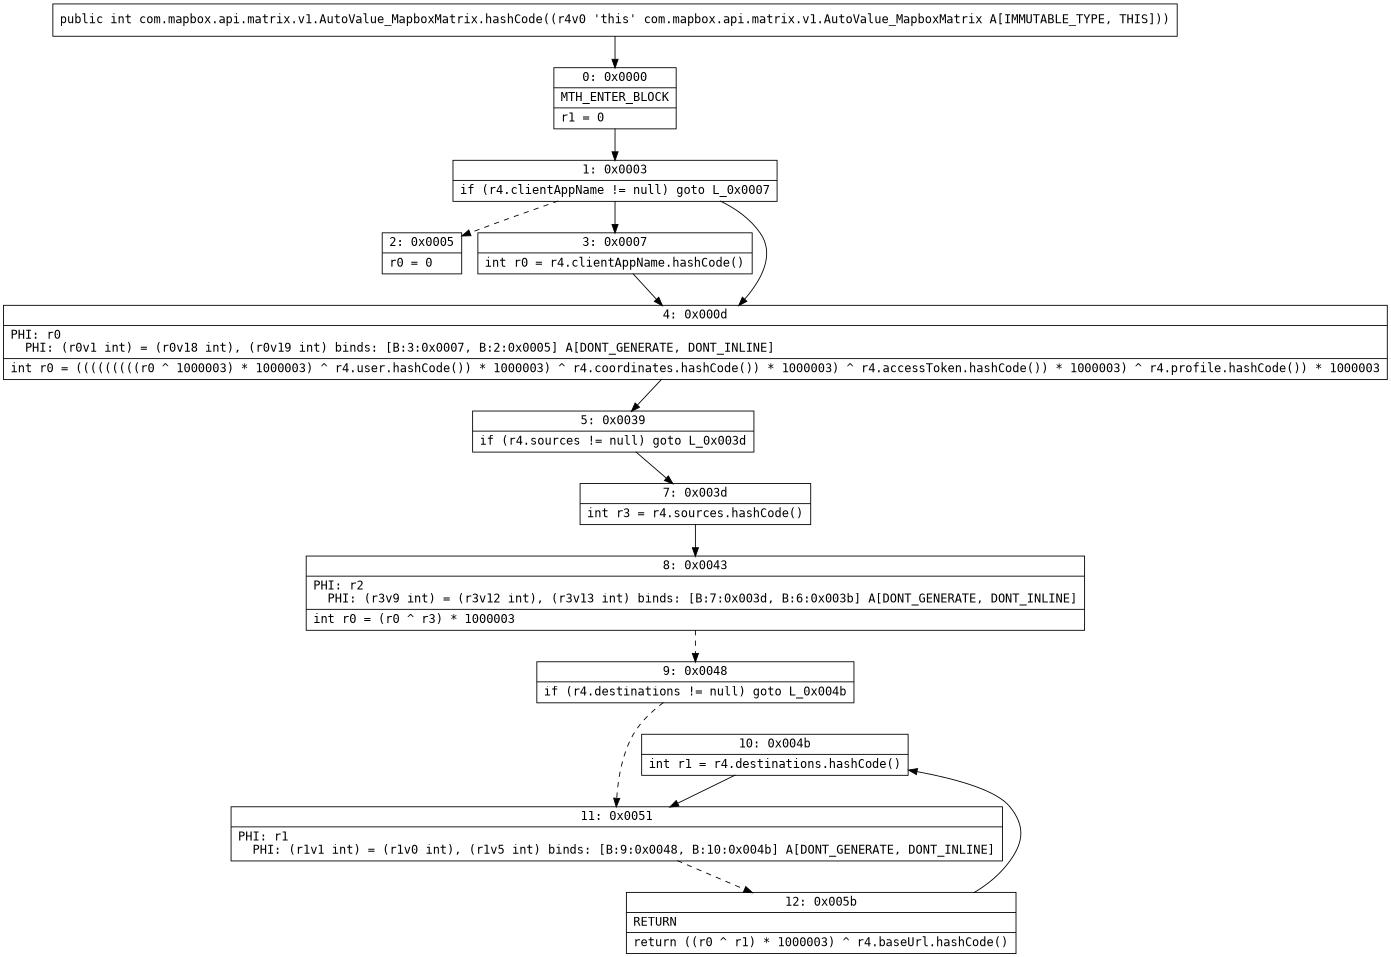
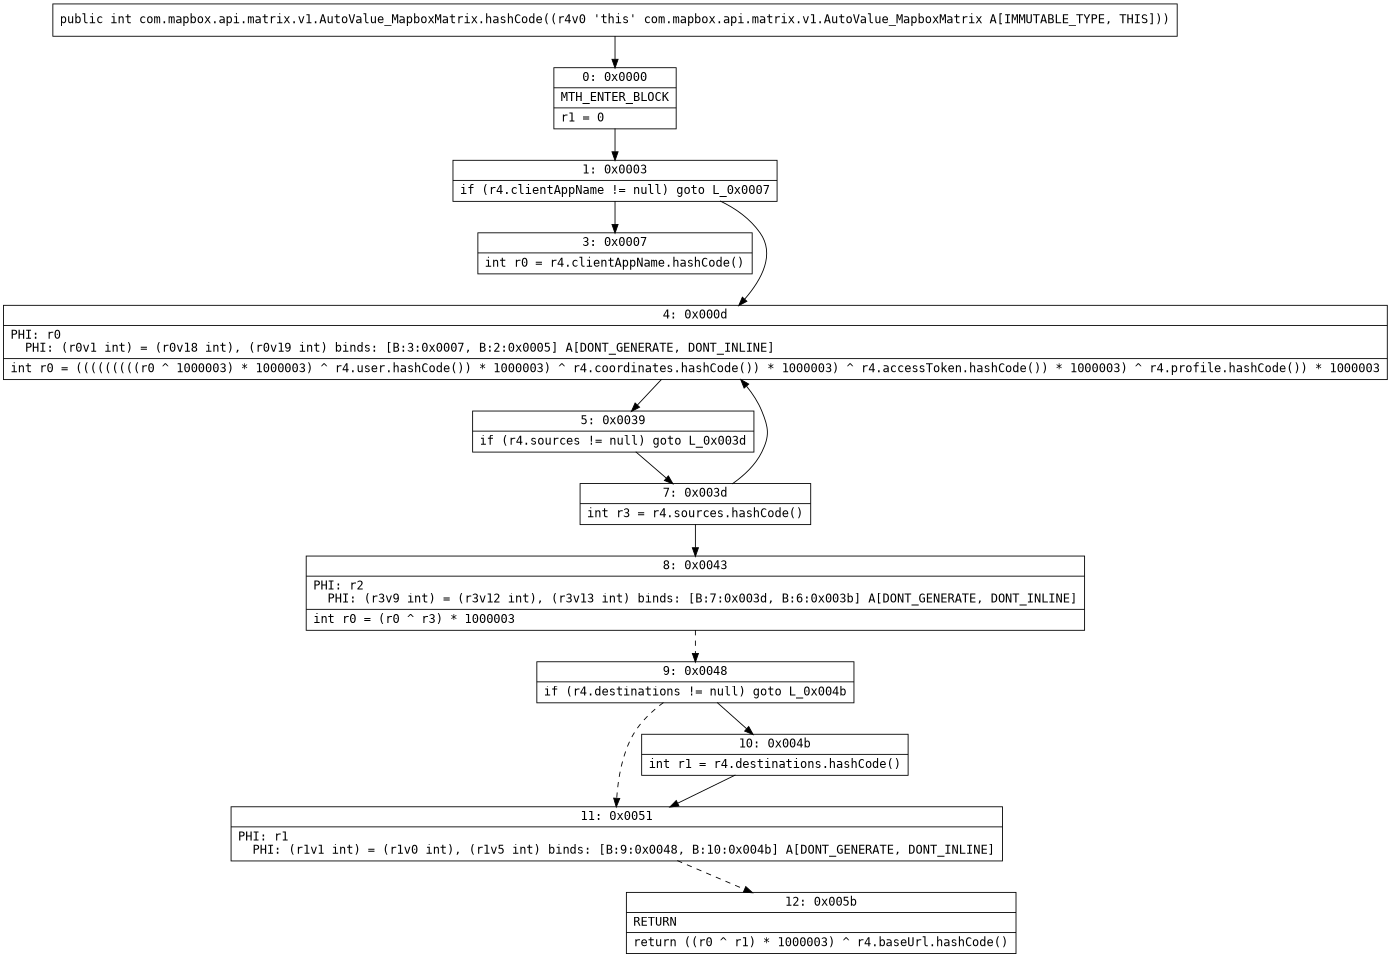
(422, 253) -> none
(645, 286) -> (767, 439)
(1012, 810) -> (732, 716)
